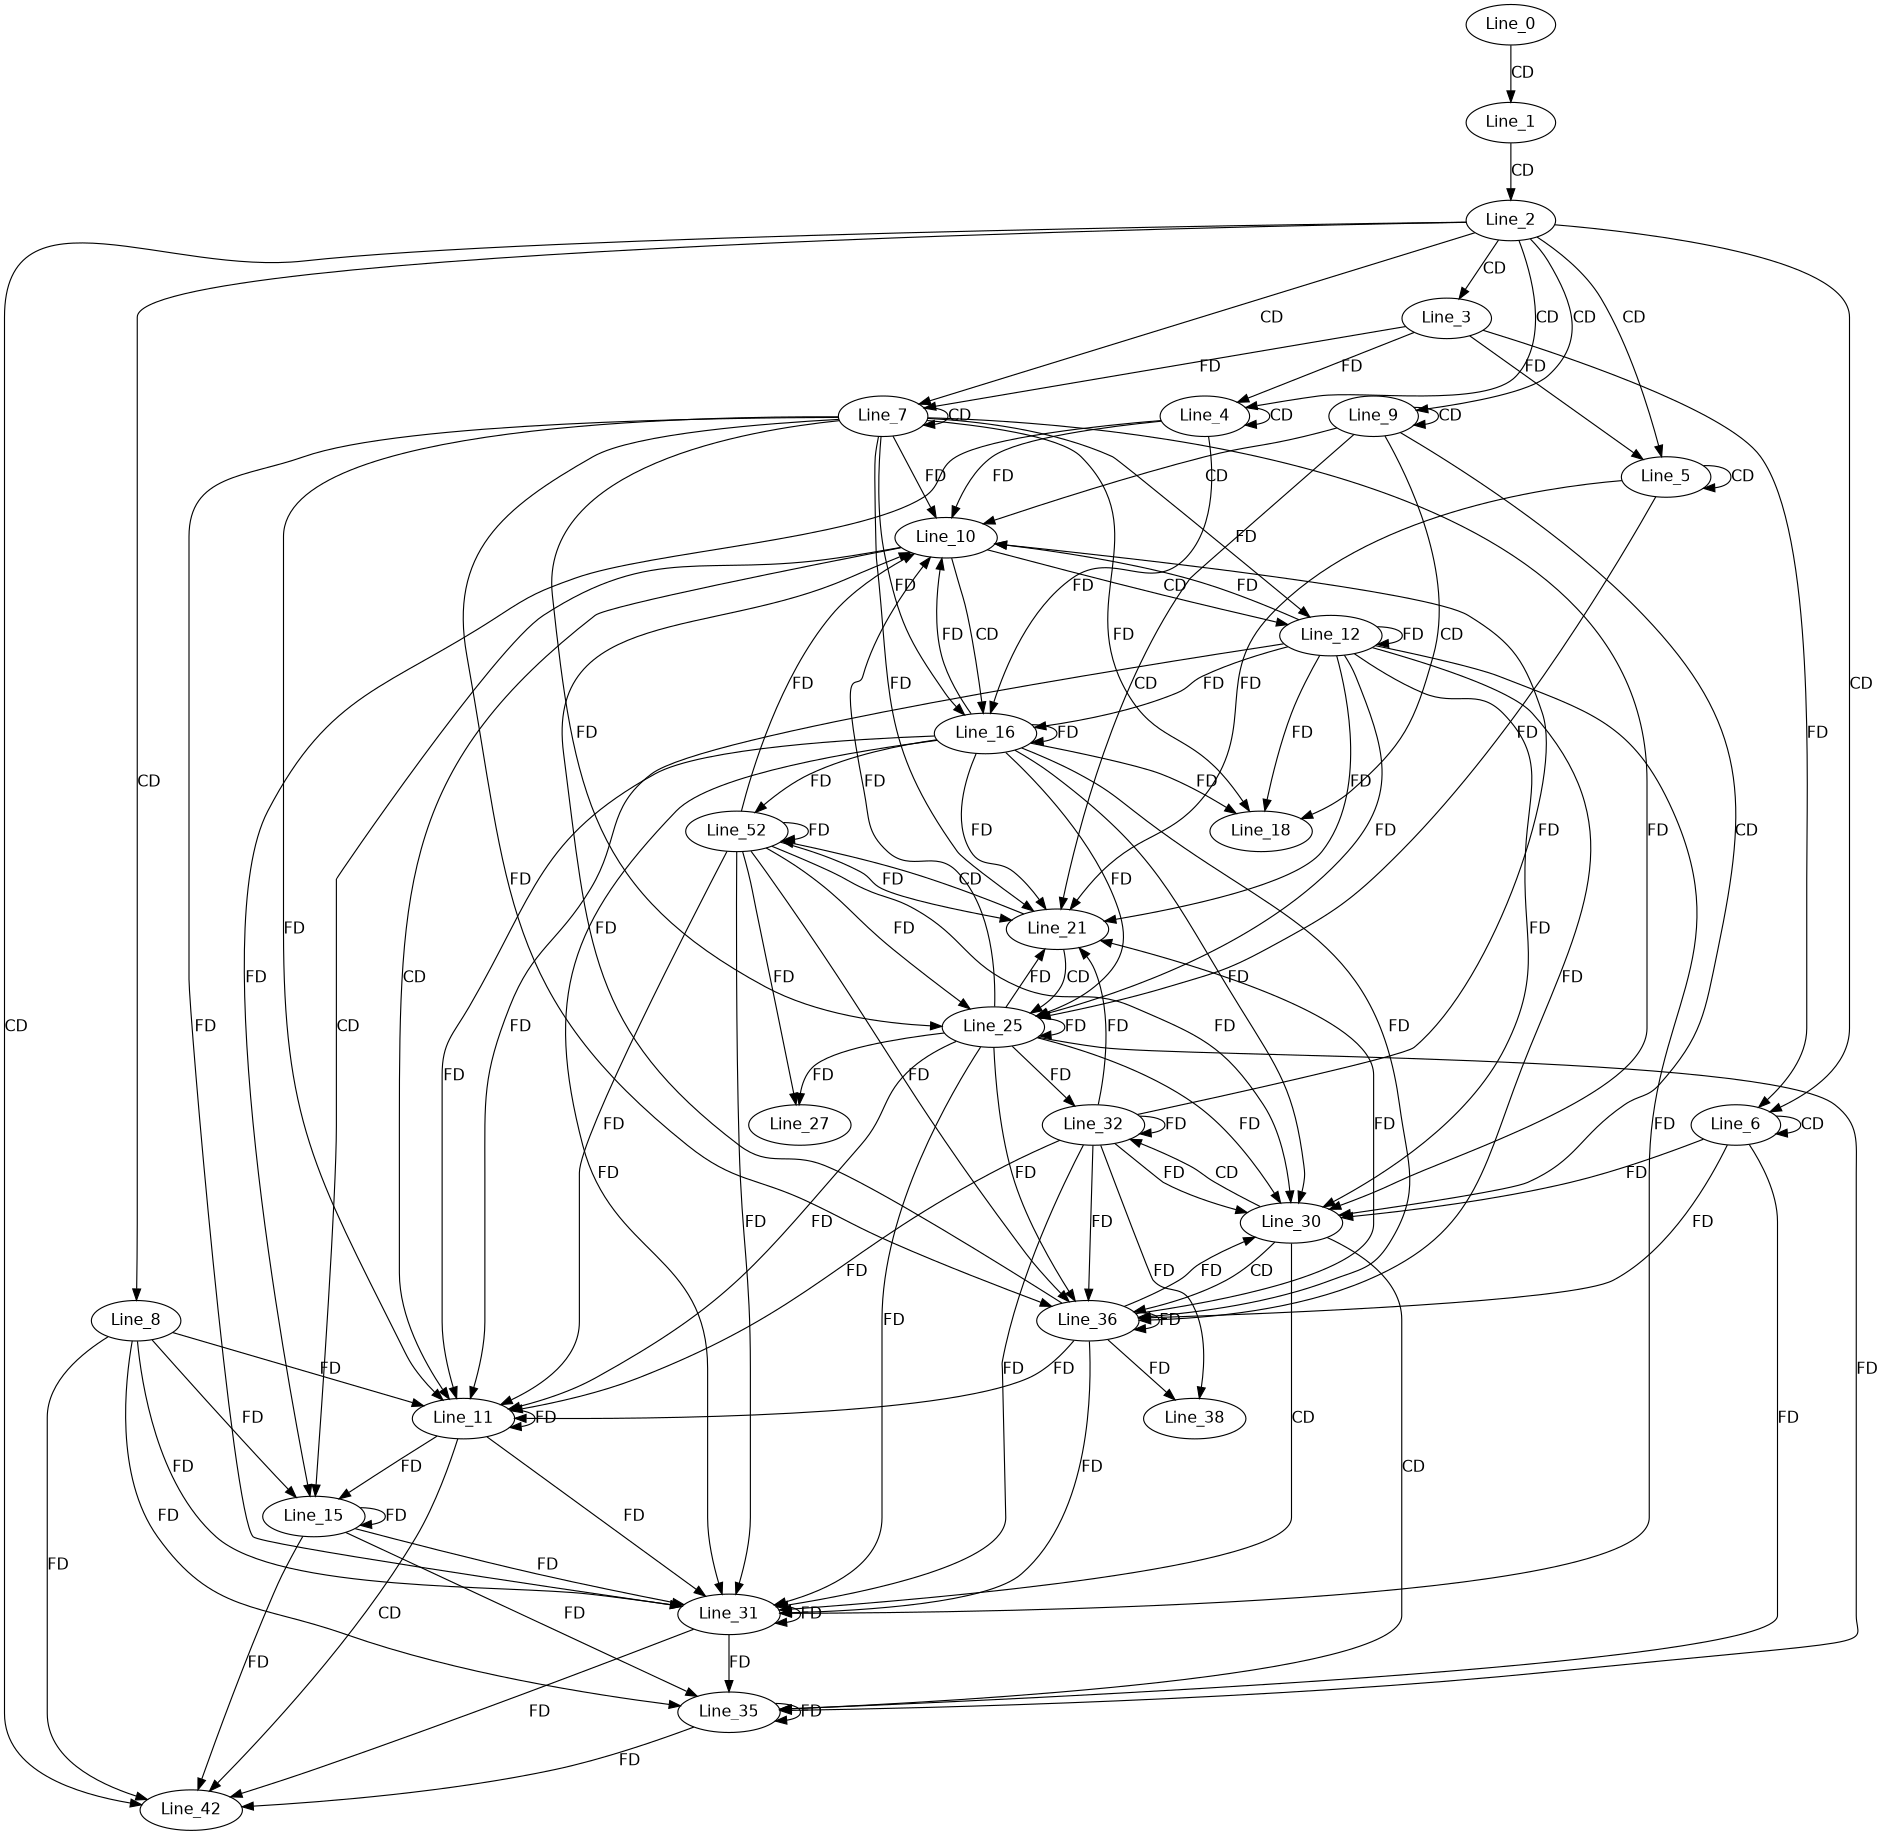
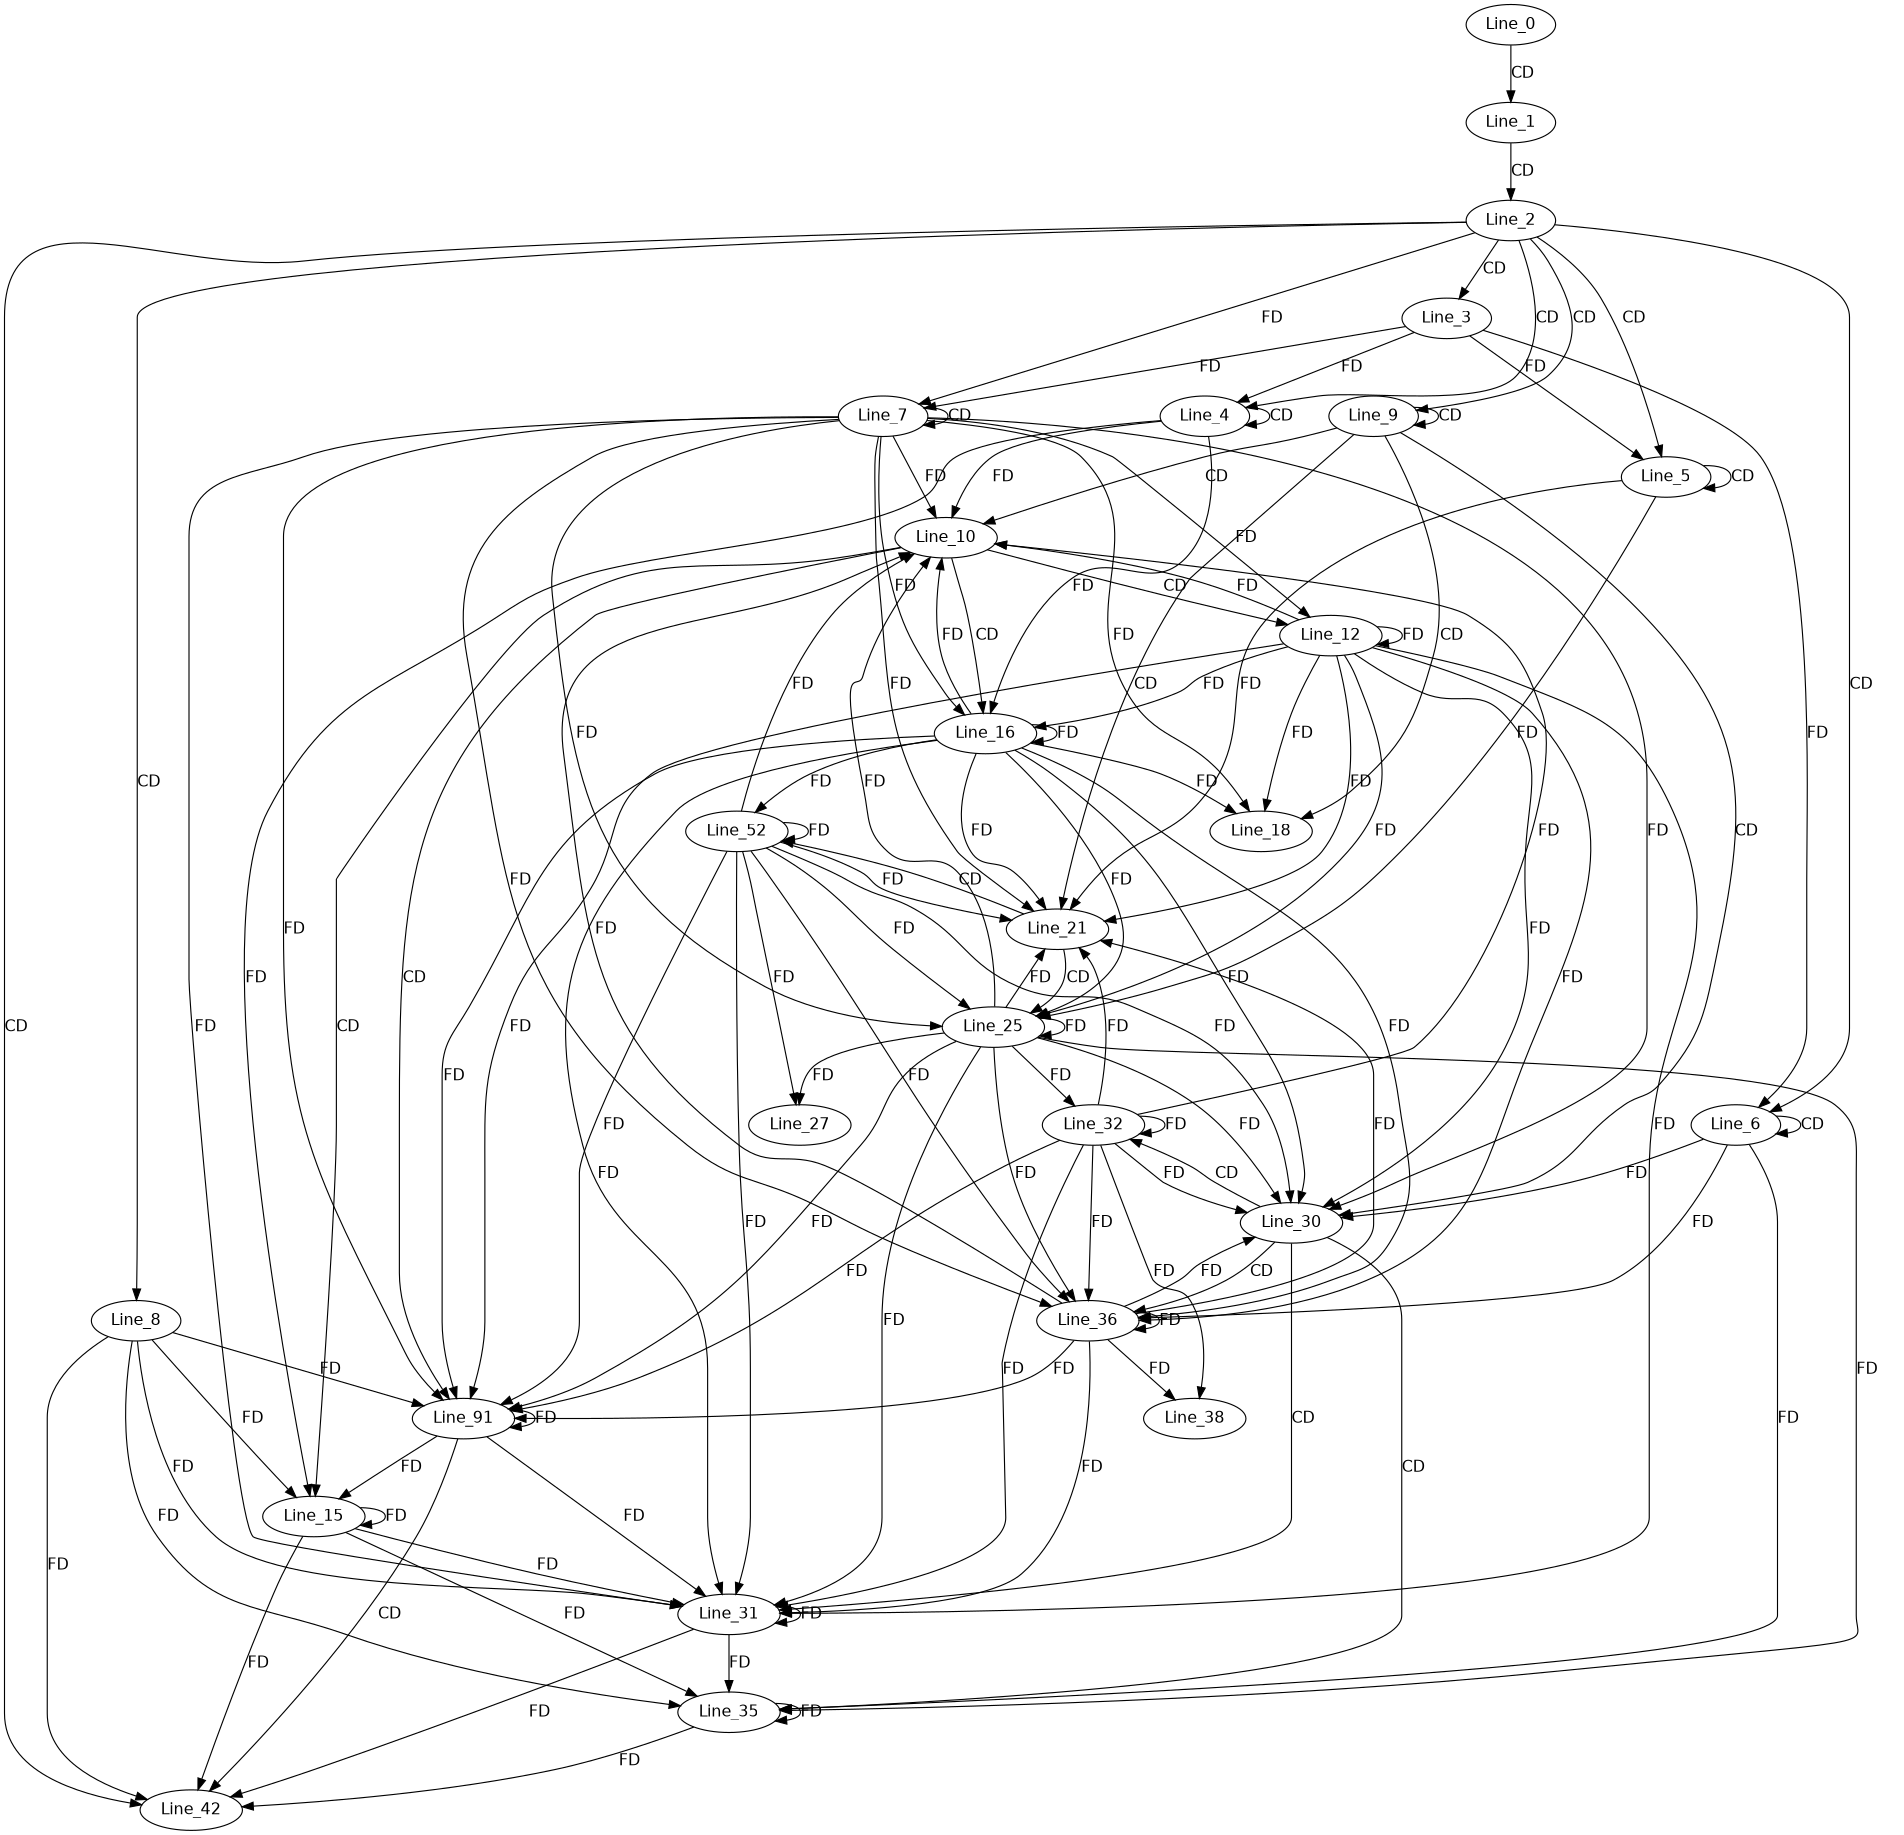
(1272, 318) -> (1272, 318)
(464, 1419) -> (464, 1419)
